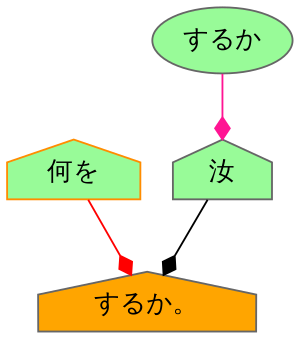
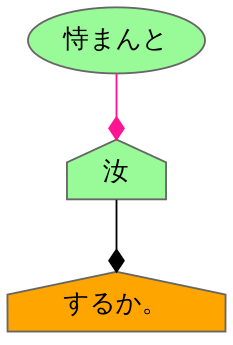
(222, 40) -> (117, 40)
(74, 173) -> none
